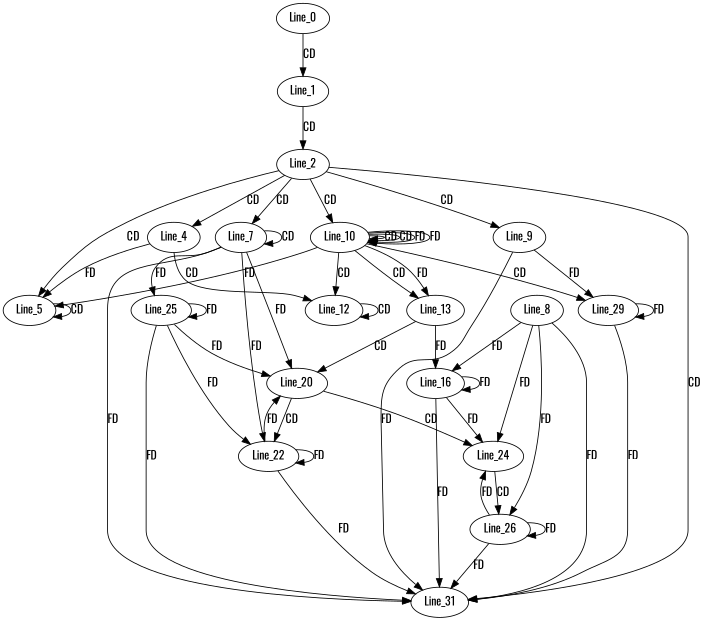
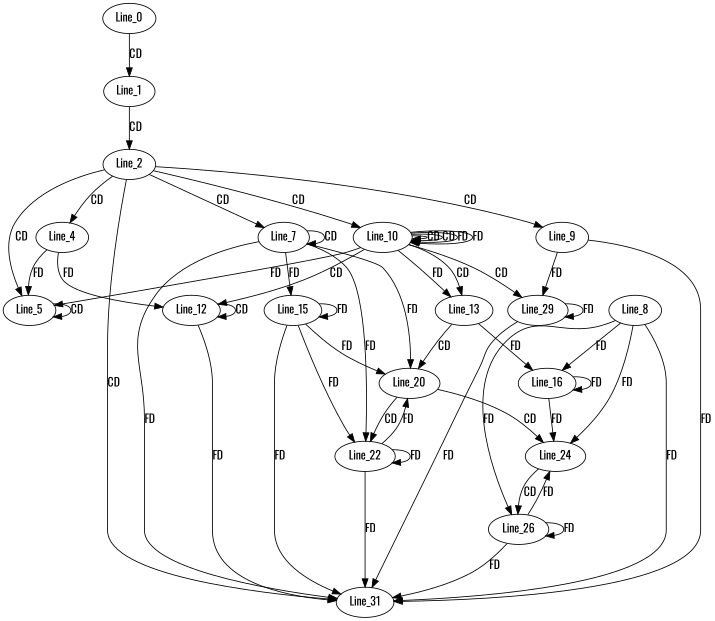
(192, 274) -> (69, 274)
(161, 310) -> (293, 310)
(438, 489) -> (212, 500)
